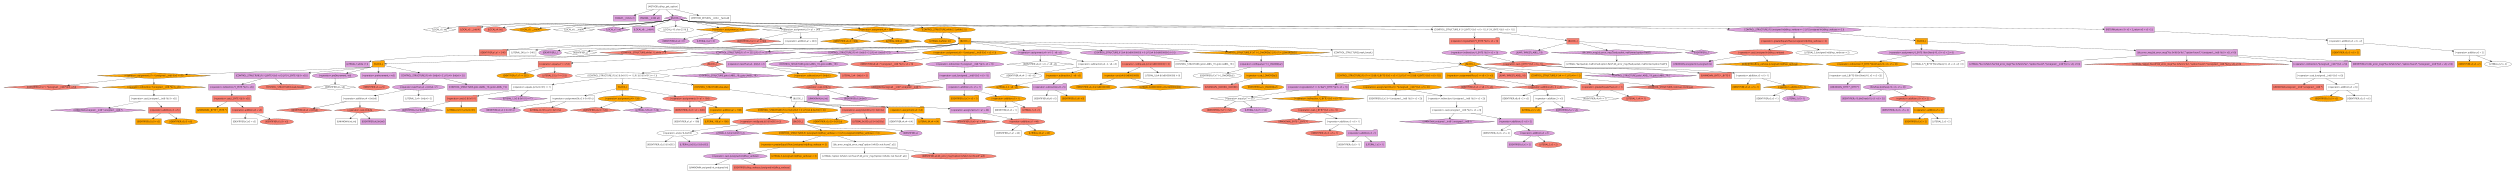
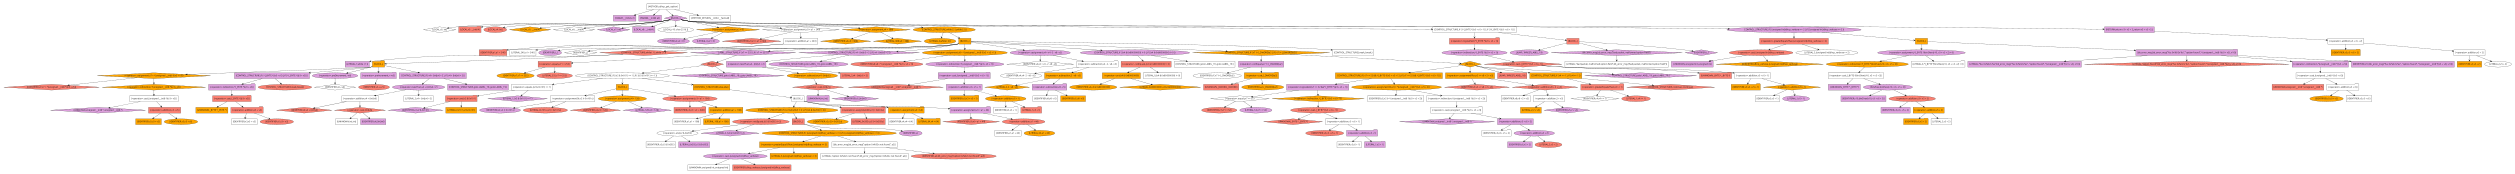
(743, 53) -> (743, 53)
(1885, 73) -> (1871, 81)
